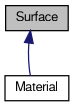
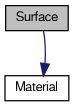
(29, 60) -> (45, 47)
